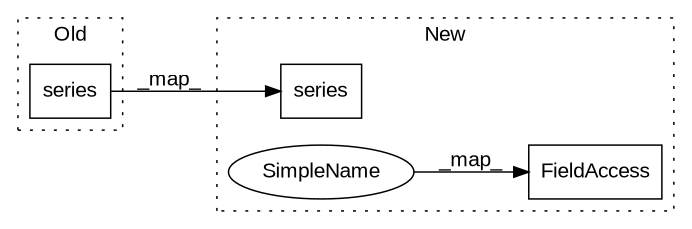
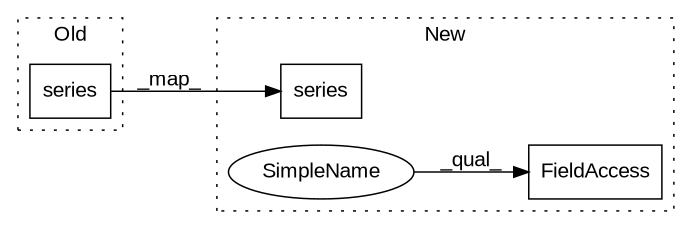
(471, 161) -> (471, 161)
